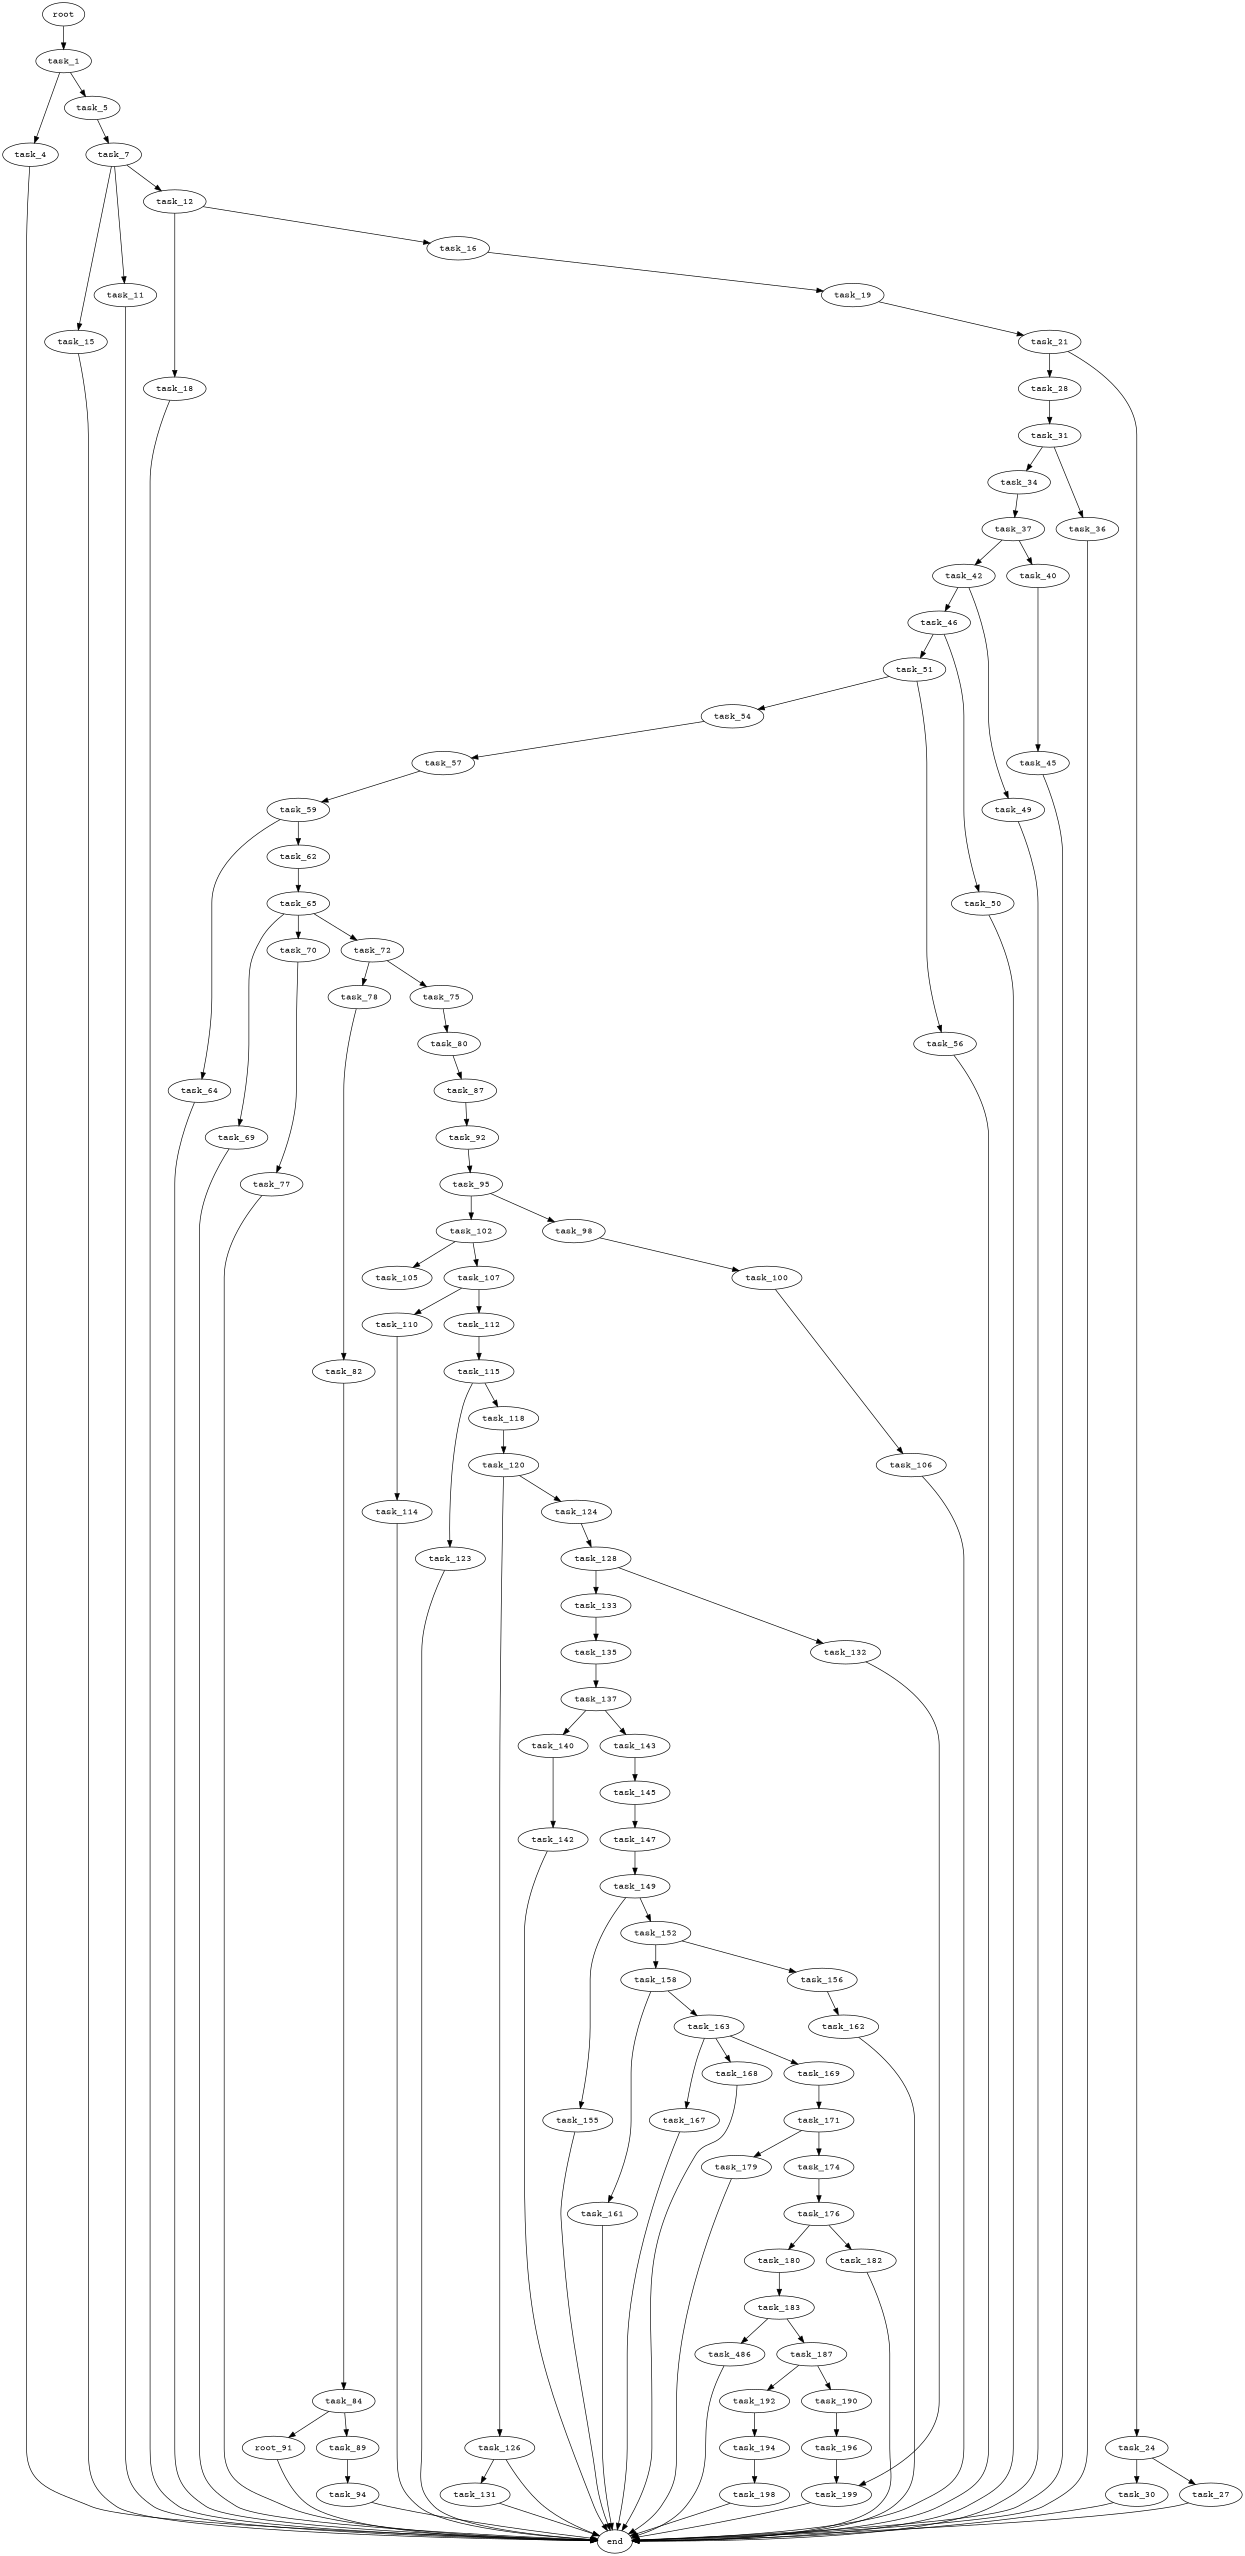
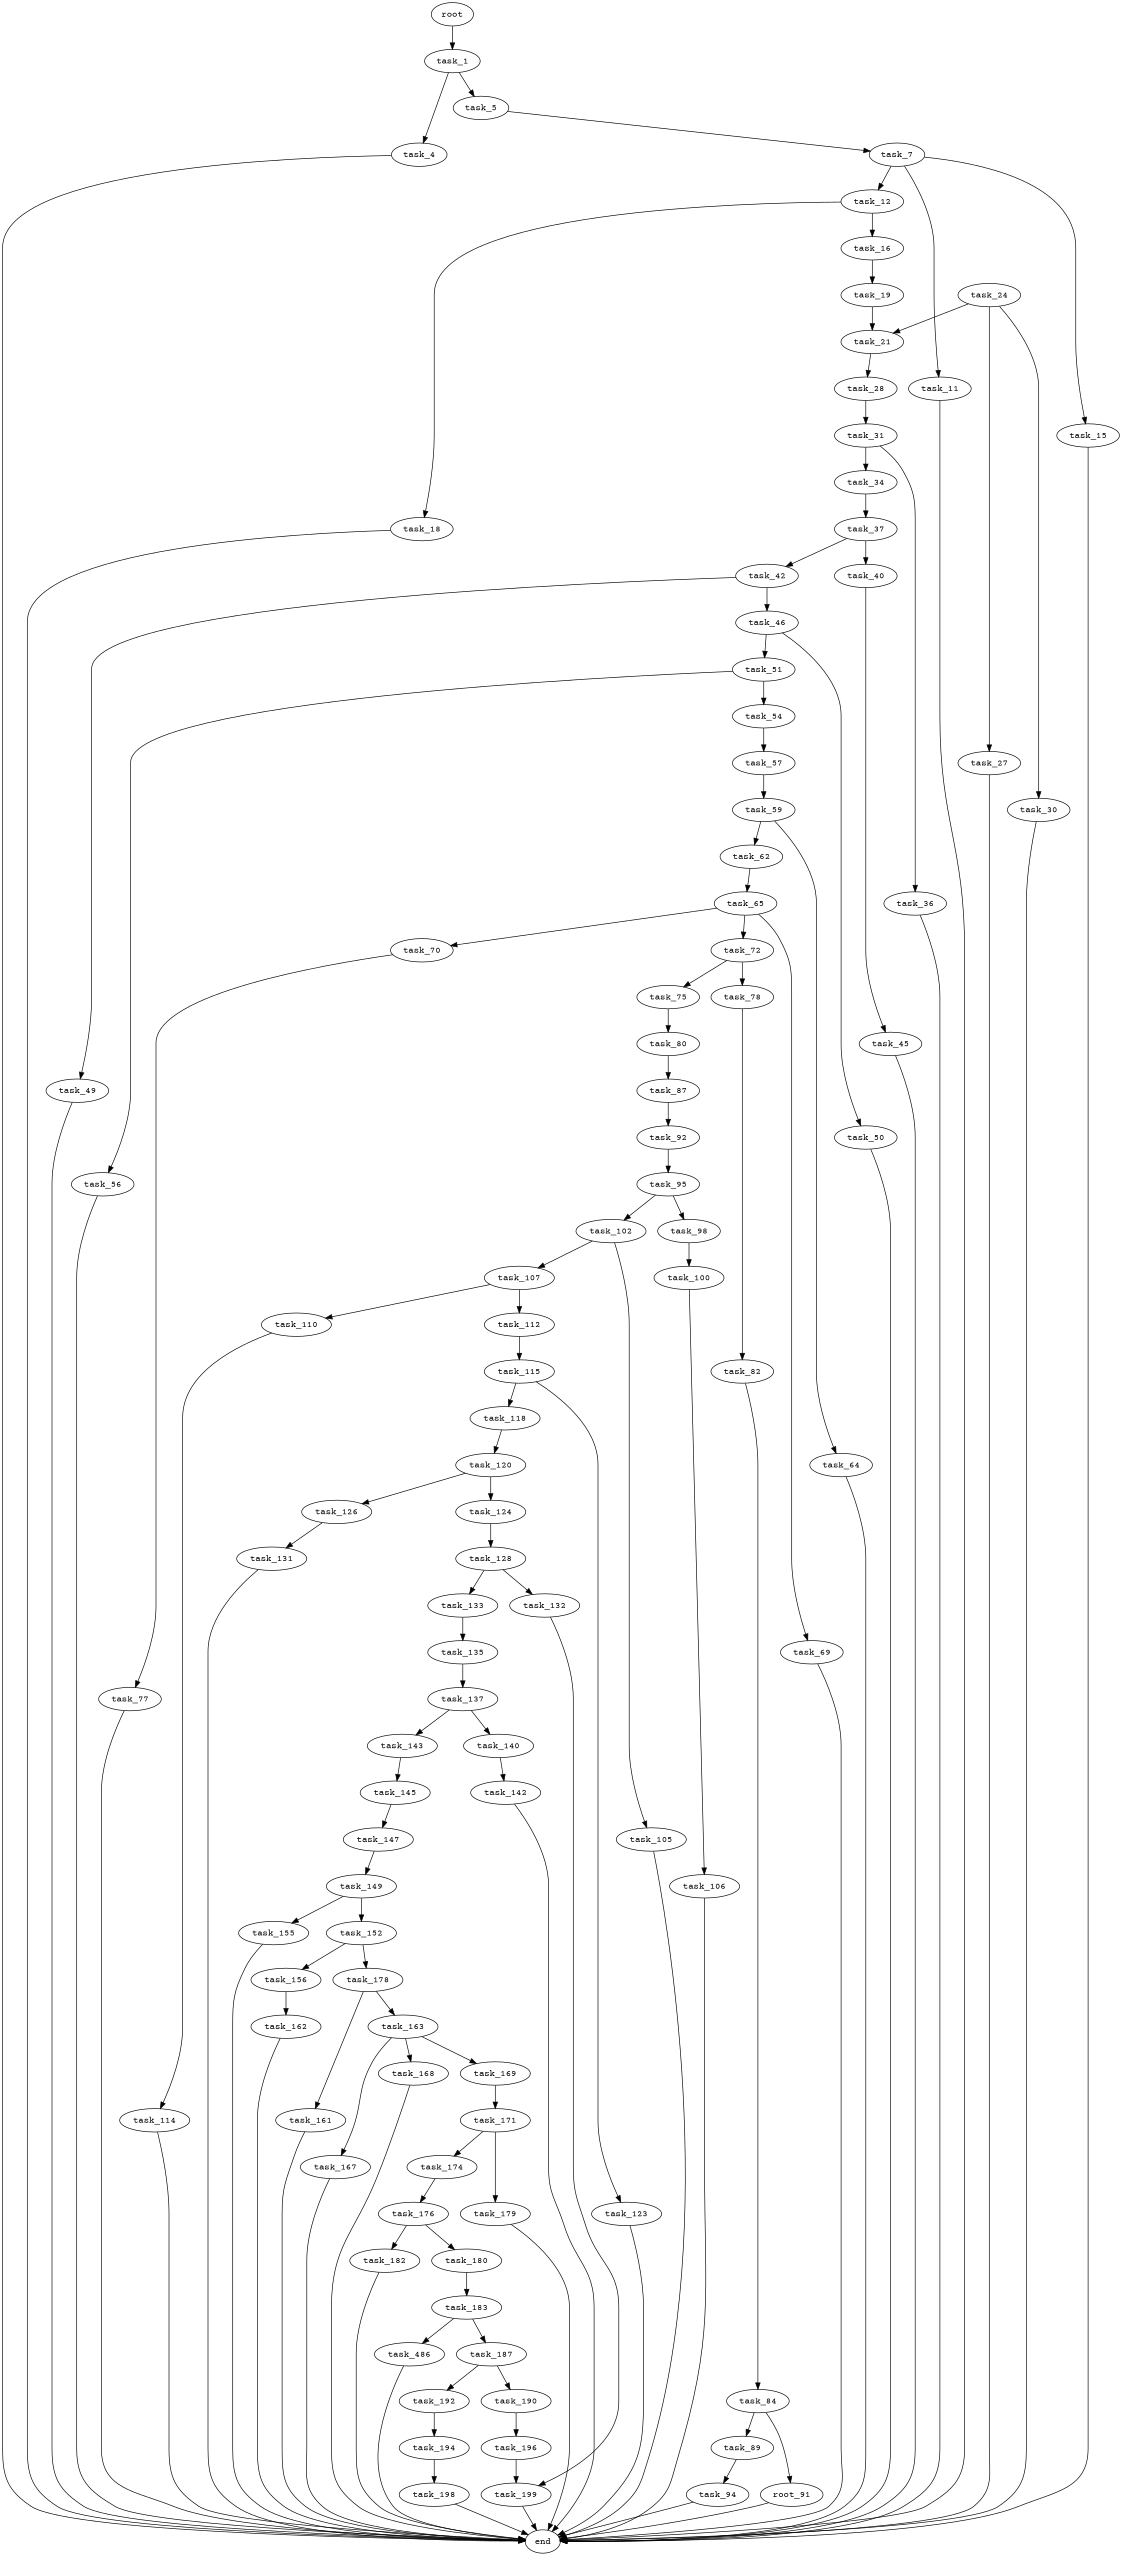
(1137, 1376) -> (930, 319)
(656, 1980) -> (368, 1980)
(542, 2505) -> (684, 2215)
